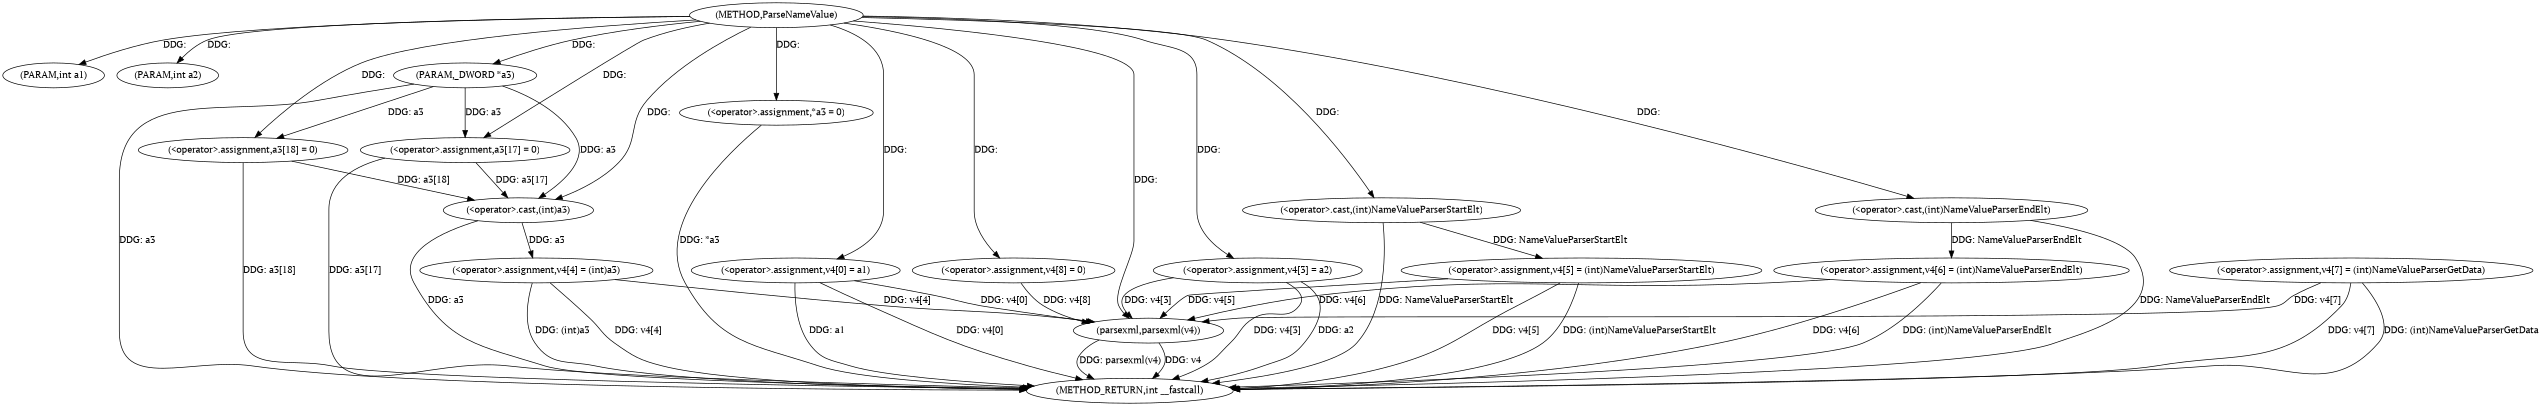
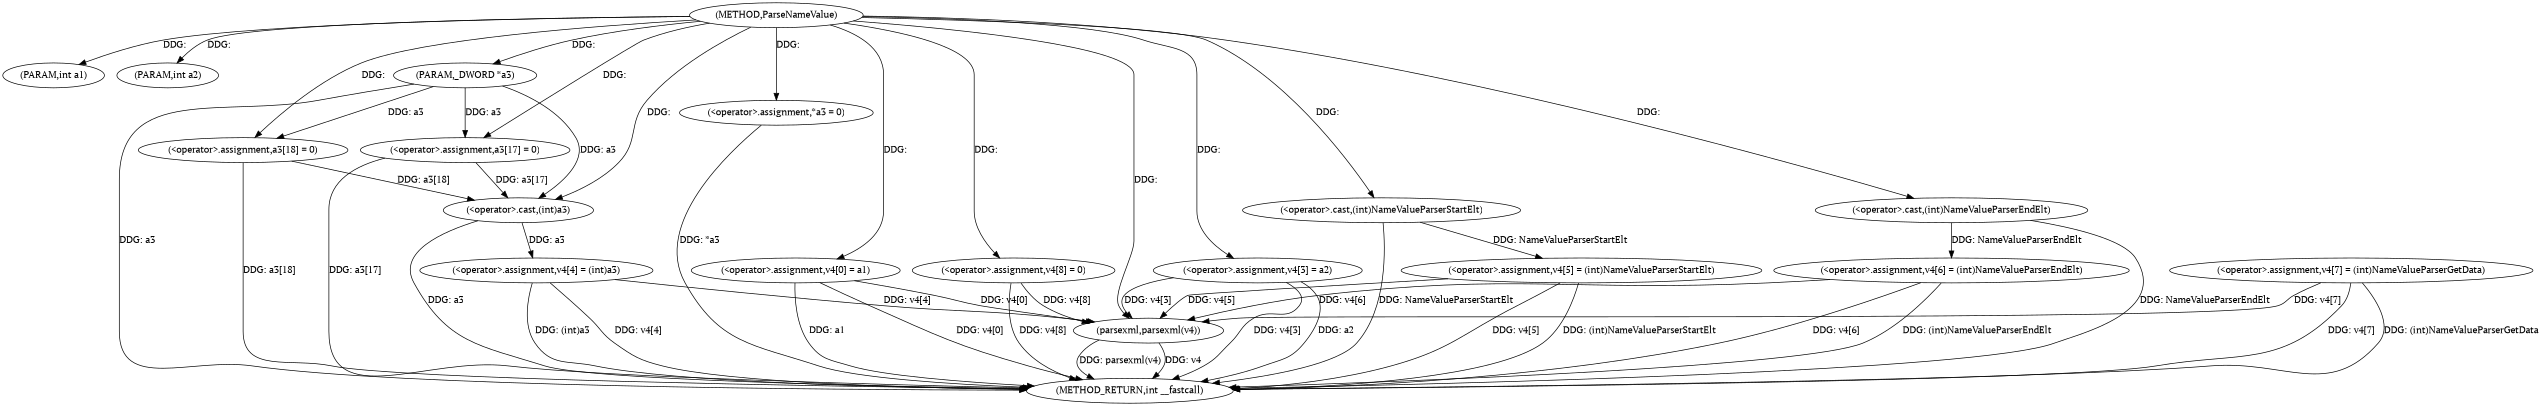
none -> (1019, 343)
